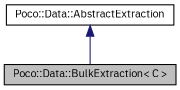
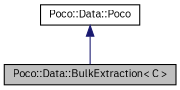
(90, 15) -> (90, 15)
